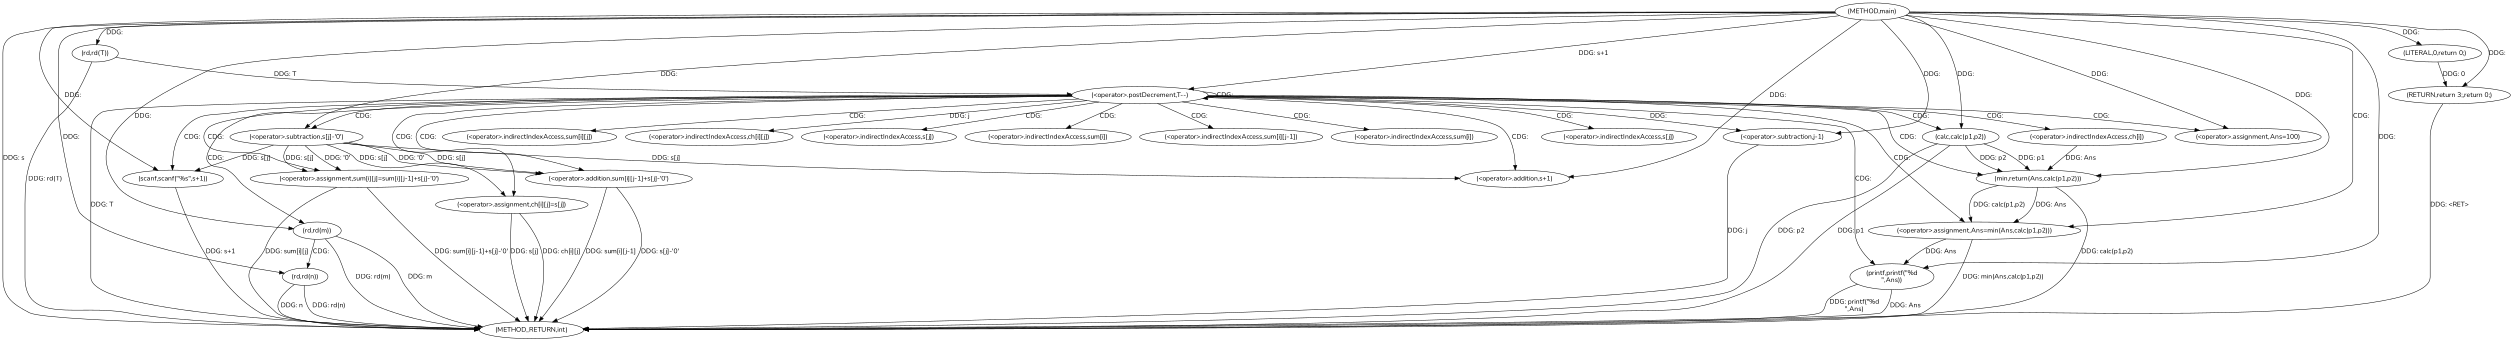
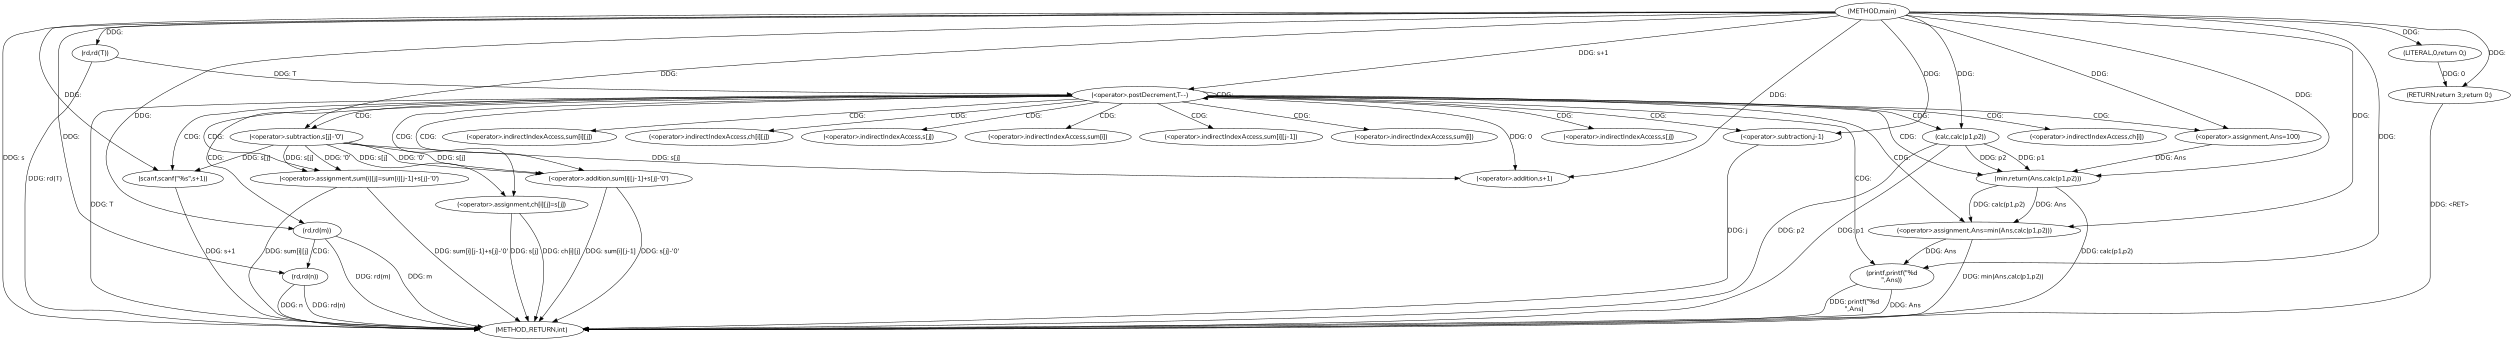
(960, 116) -> (960, 116)
(1659, 116) -> (1659, 116)
(2362, 116) -> (2362, 116)
(1521, 137) -> (1521, 137)
(2064, 156) -> (2145, 158)
